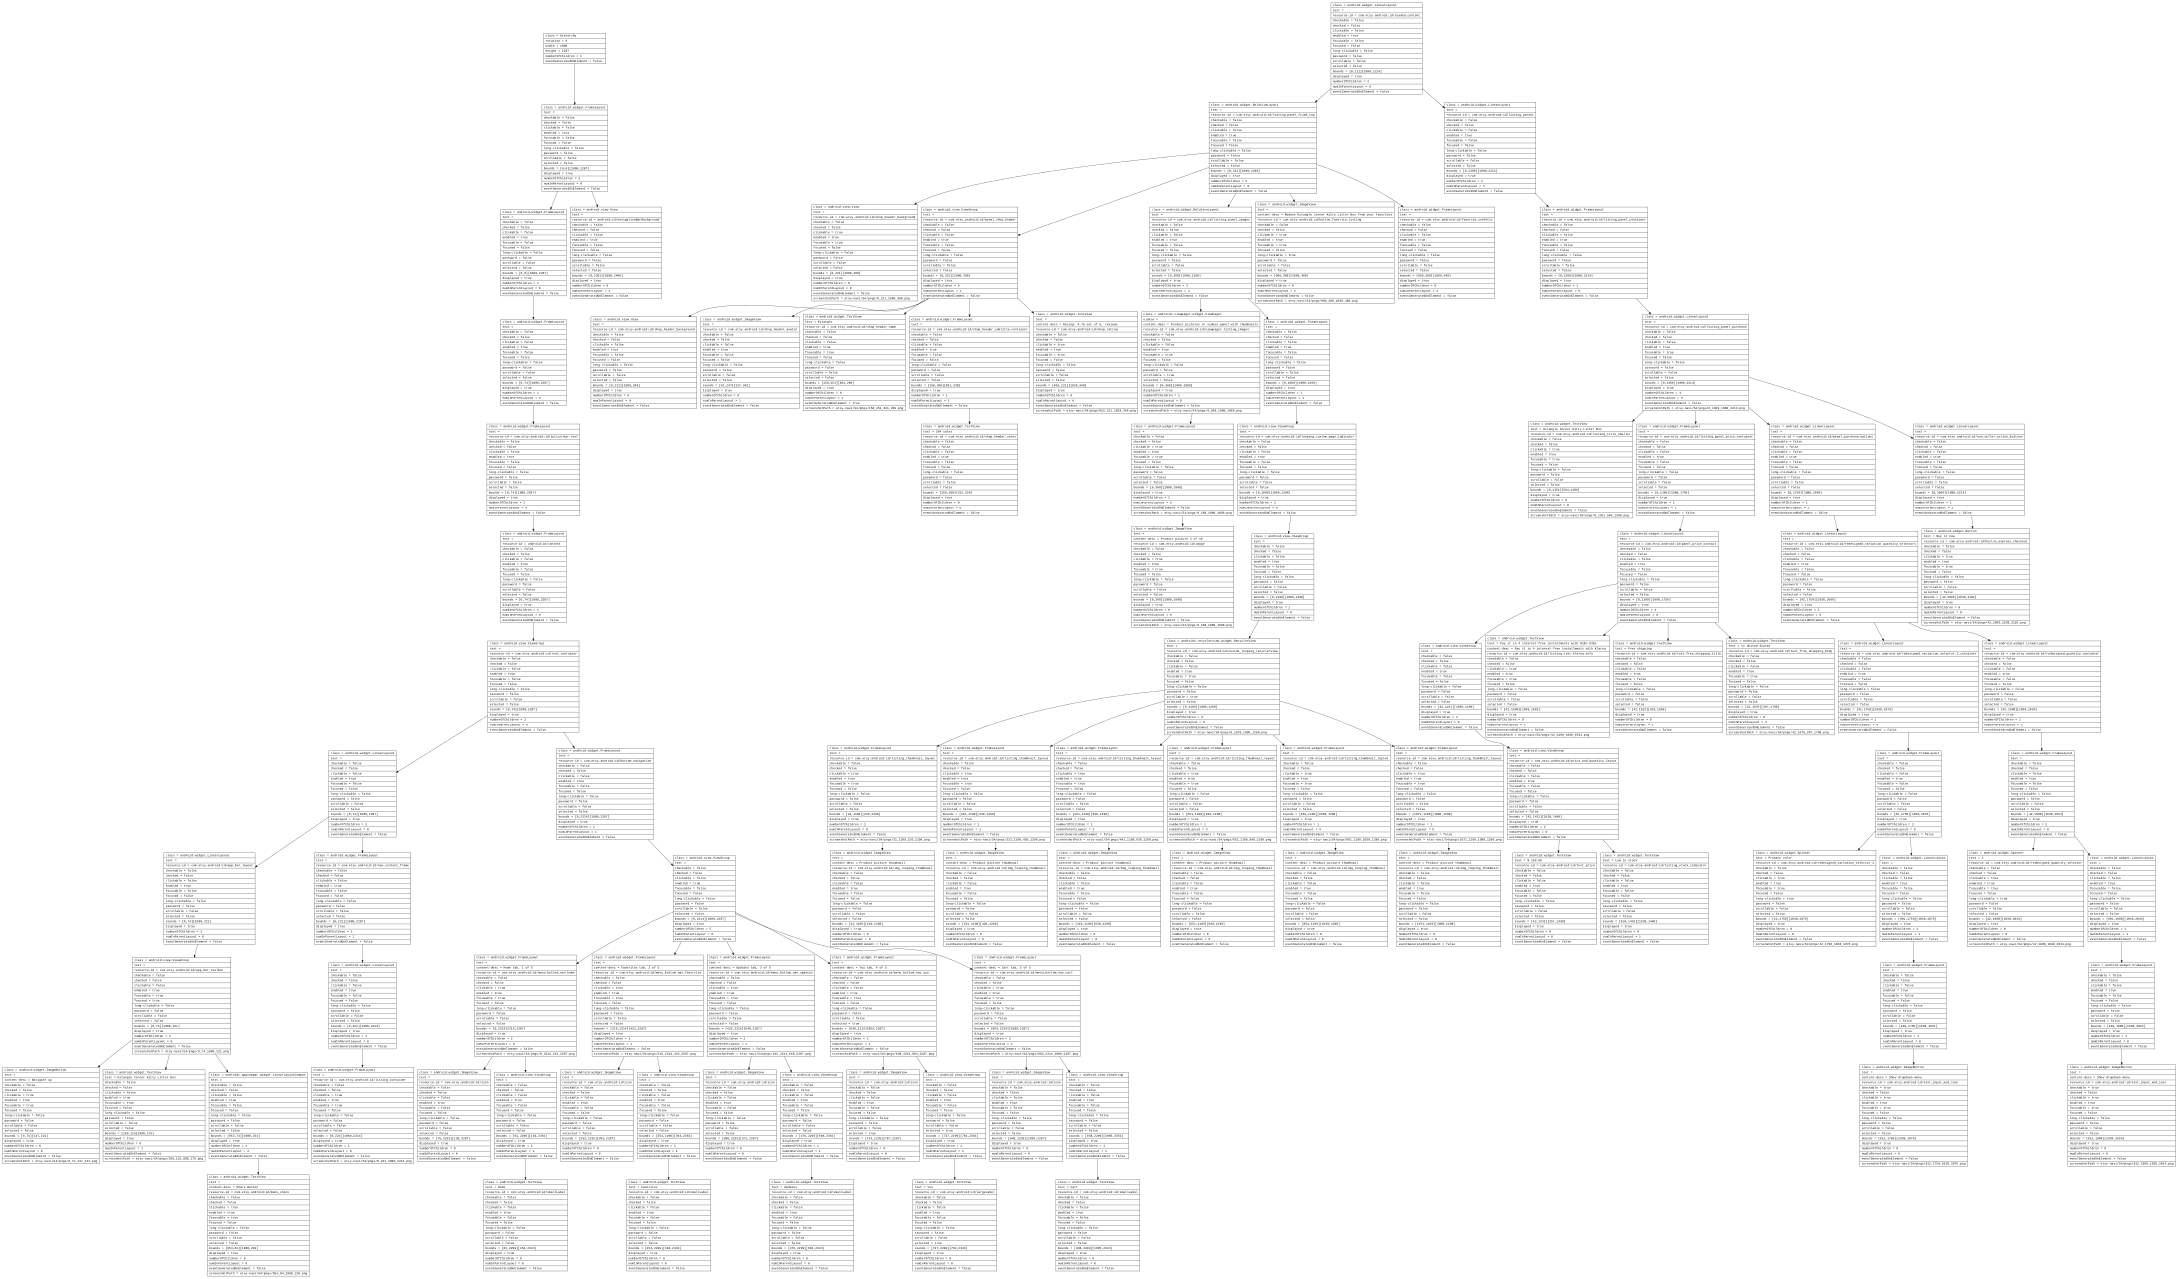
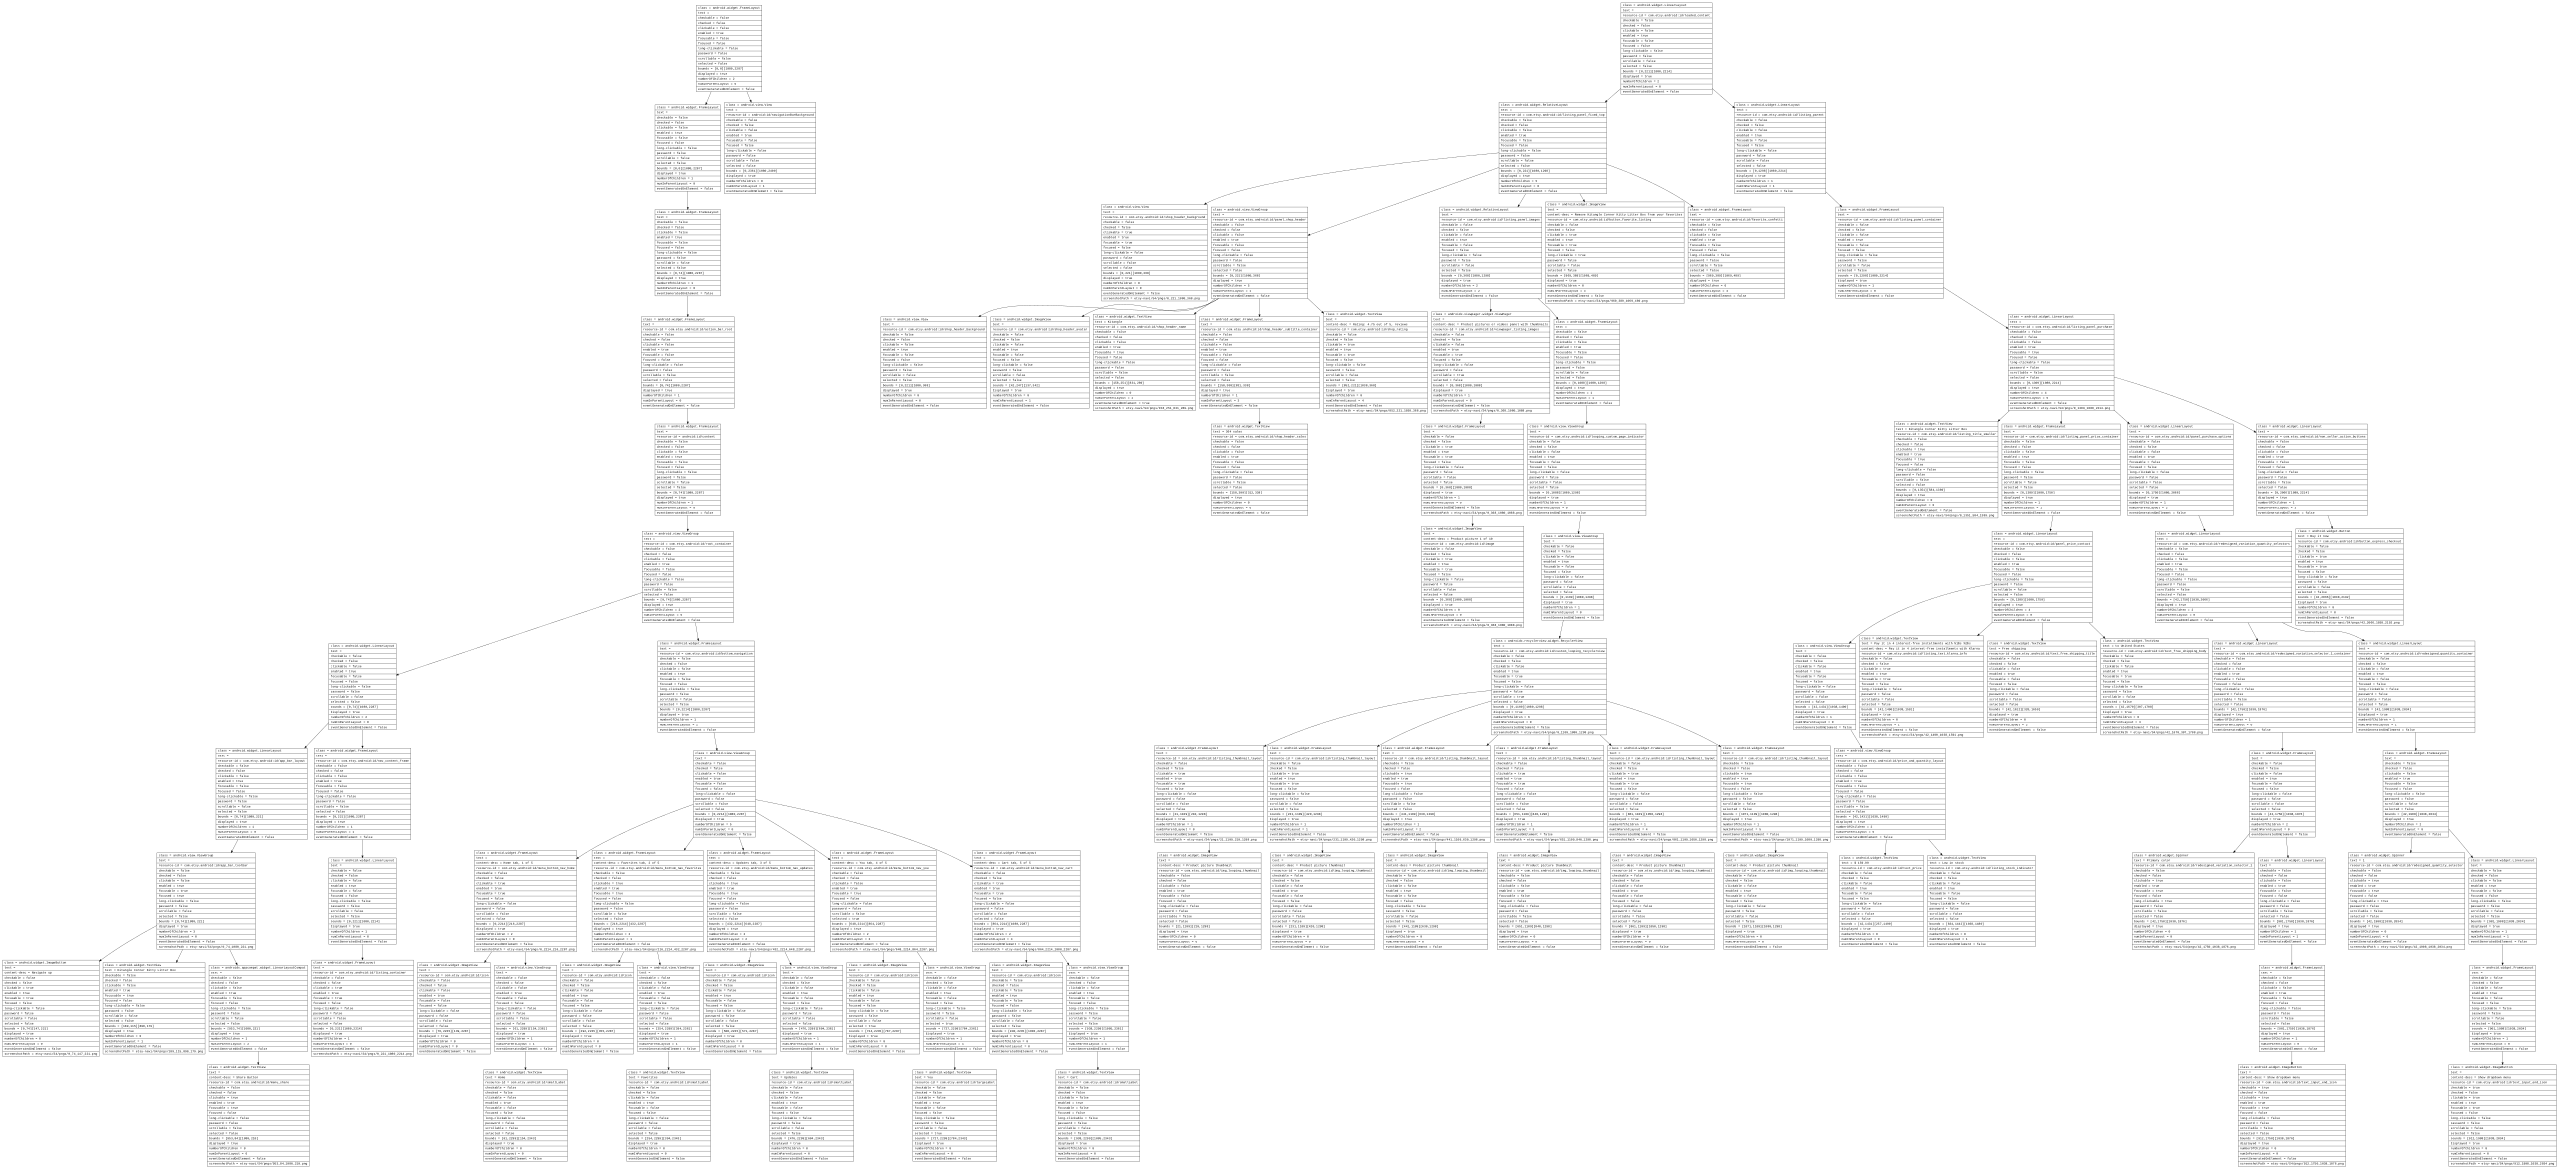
(575, 48) -> none
(1152, 319) -> (1440, 319)
